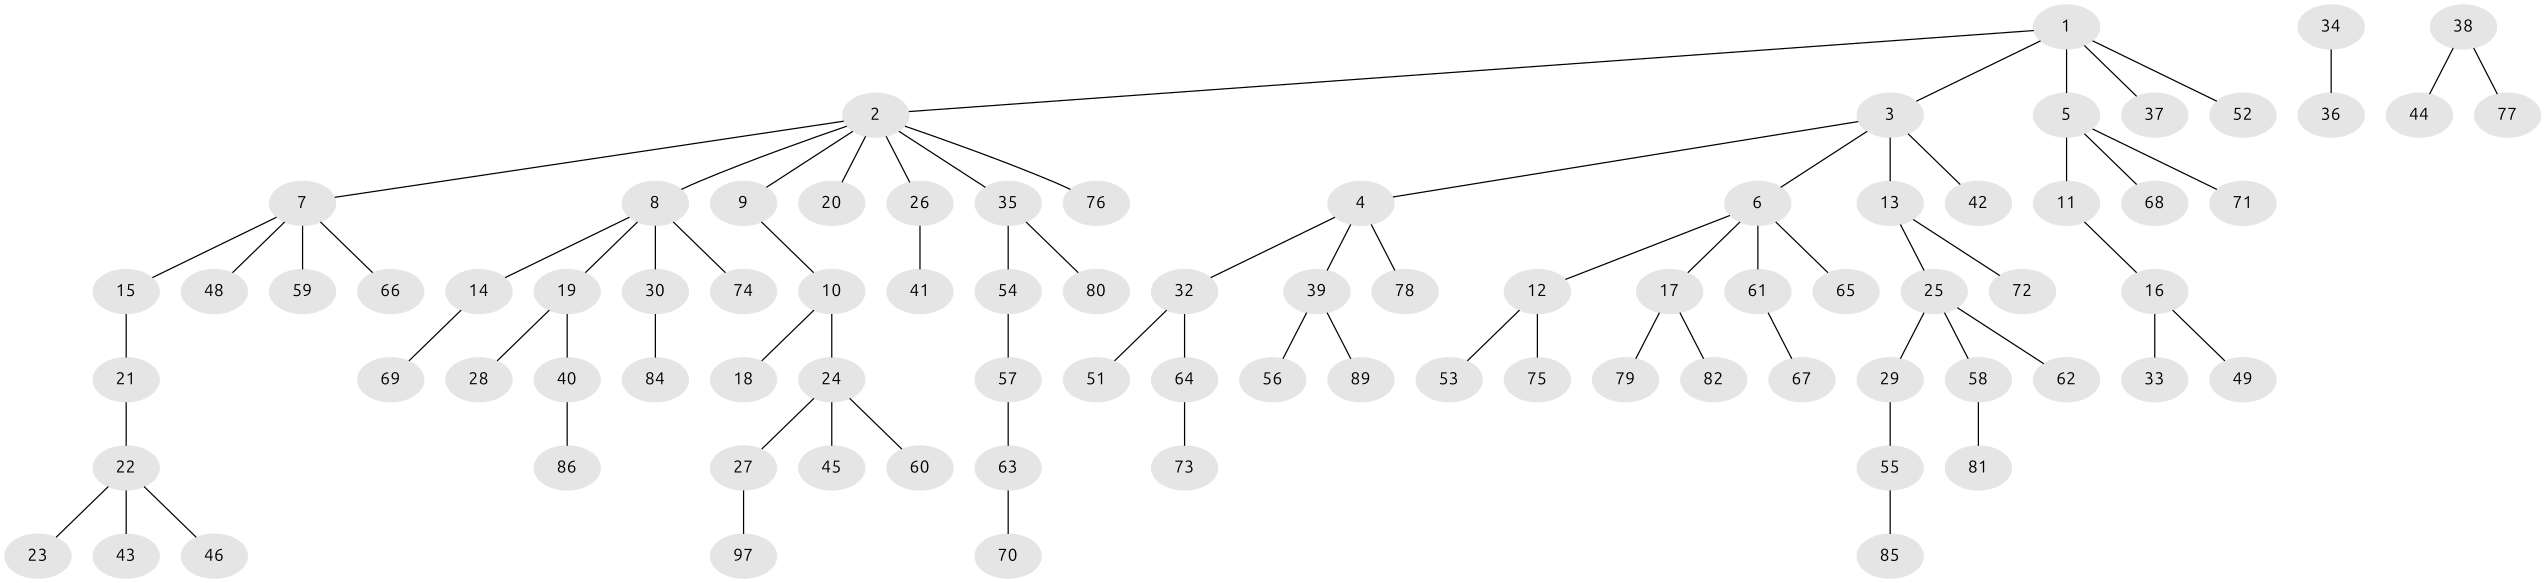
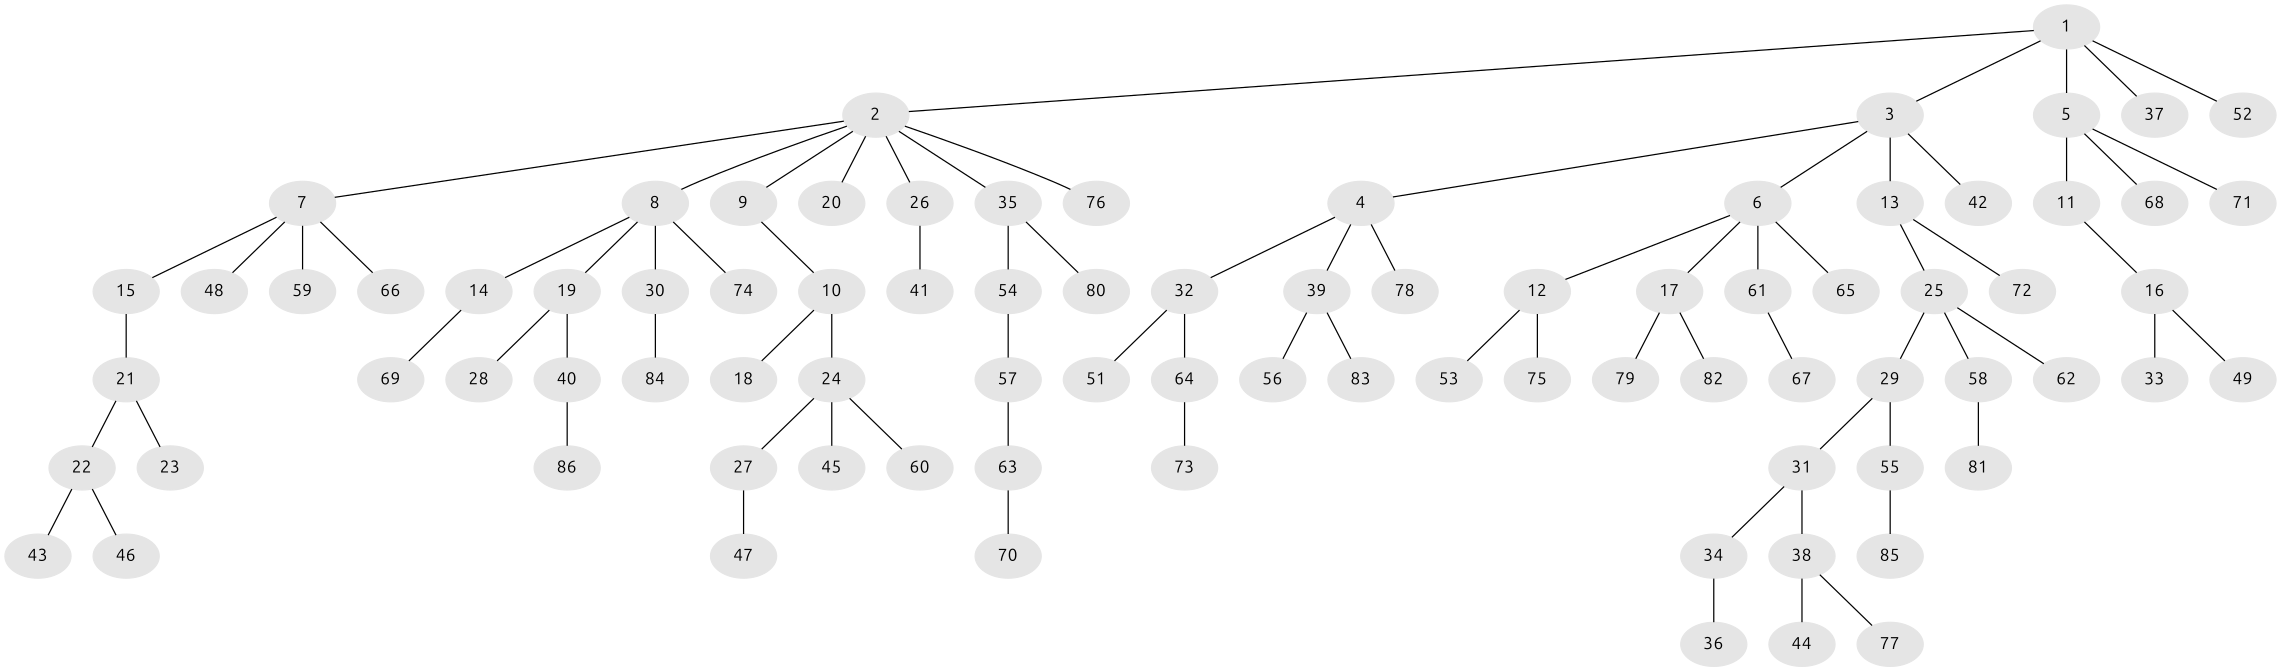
(1361, 380) -> (1361, 380)
none -> (1802, 468)
(82, 512) -> (148, 424)
(744, 556) -> (744, 556)
